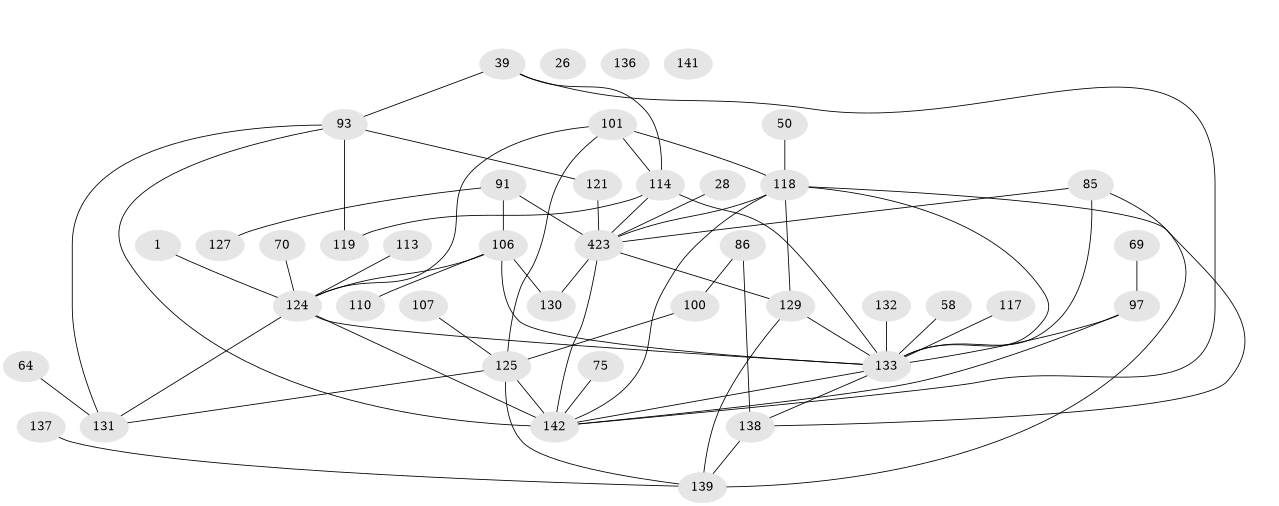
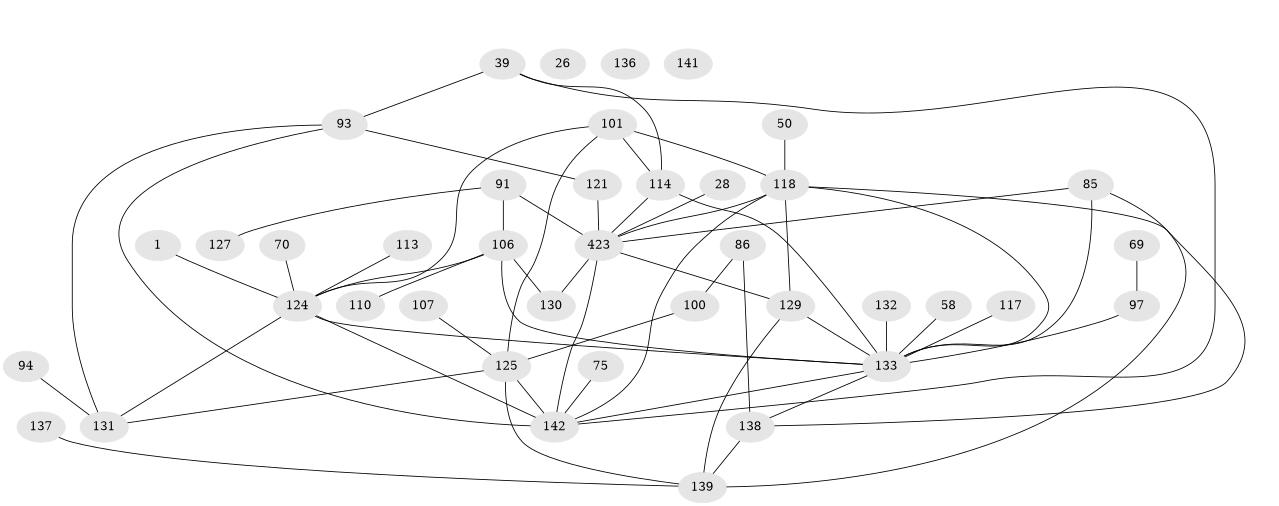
(345, 246) -> none
(26, 367) -> (26, 367)
(867, 391) -> none
